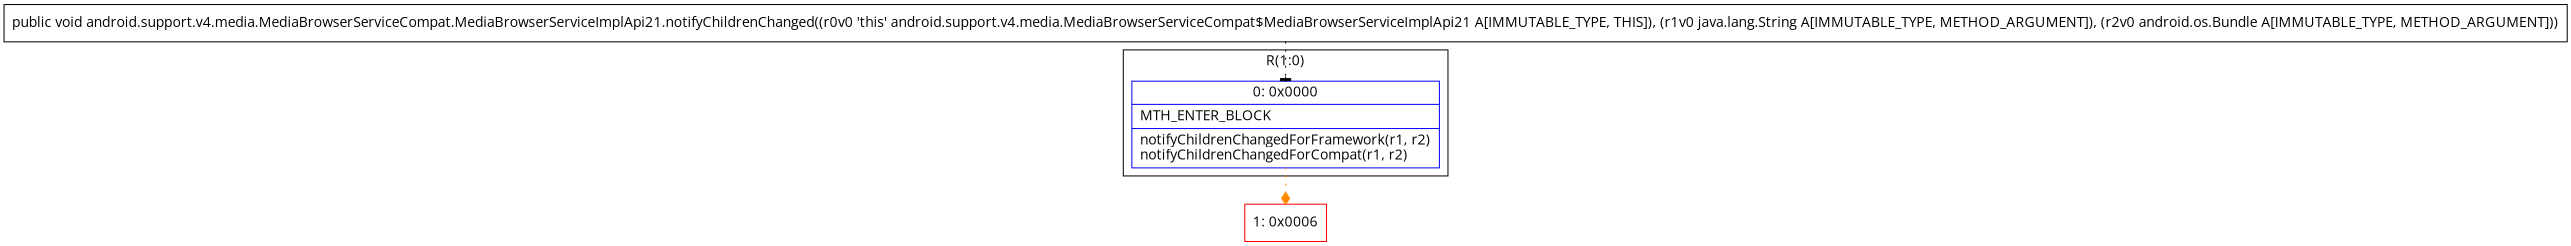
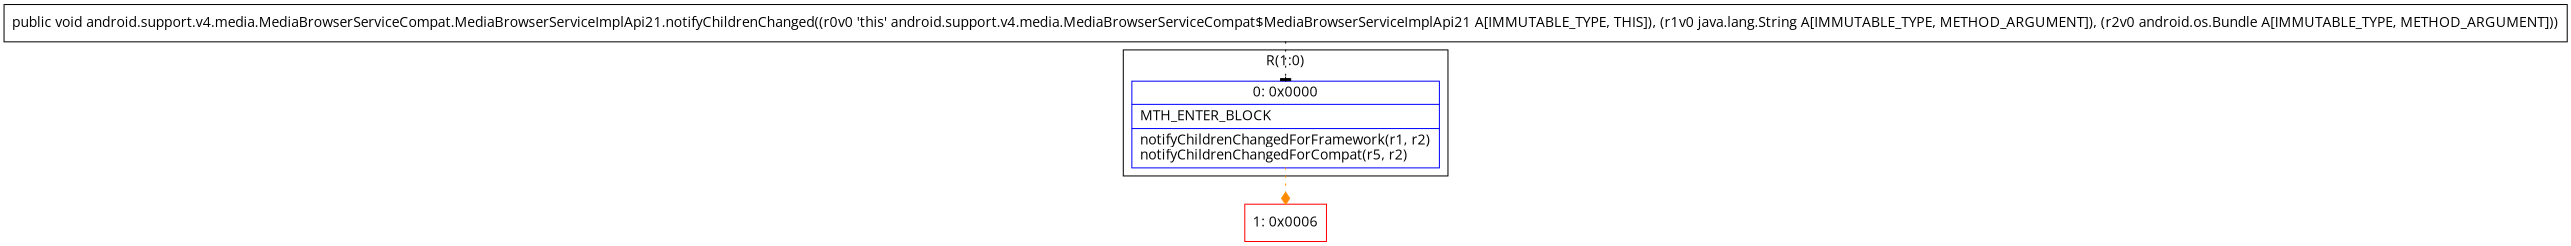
(1274, 155) -> (1274, 155)
